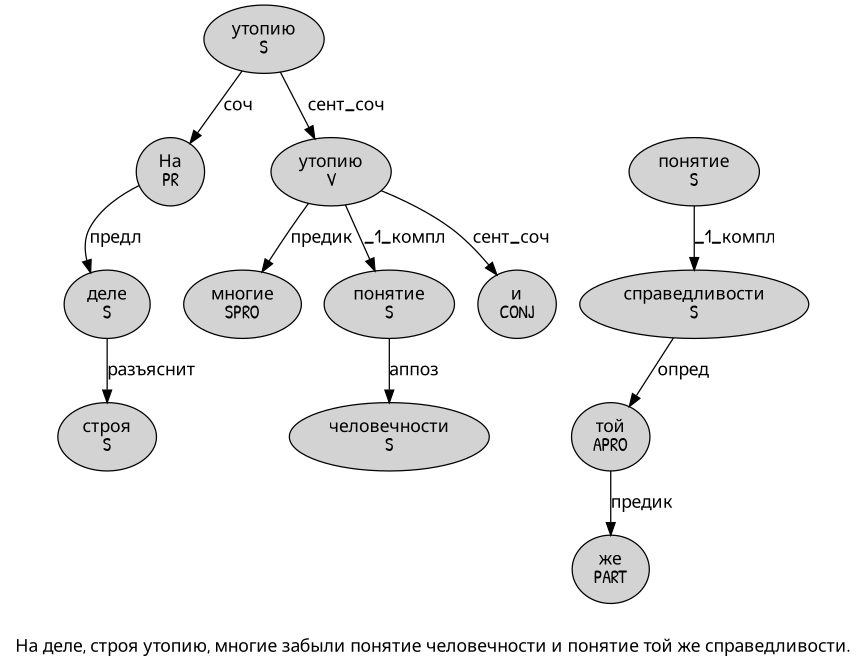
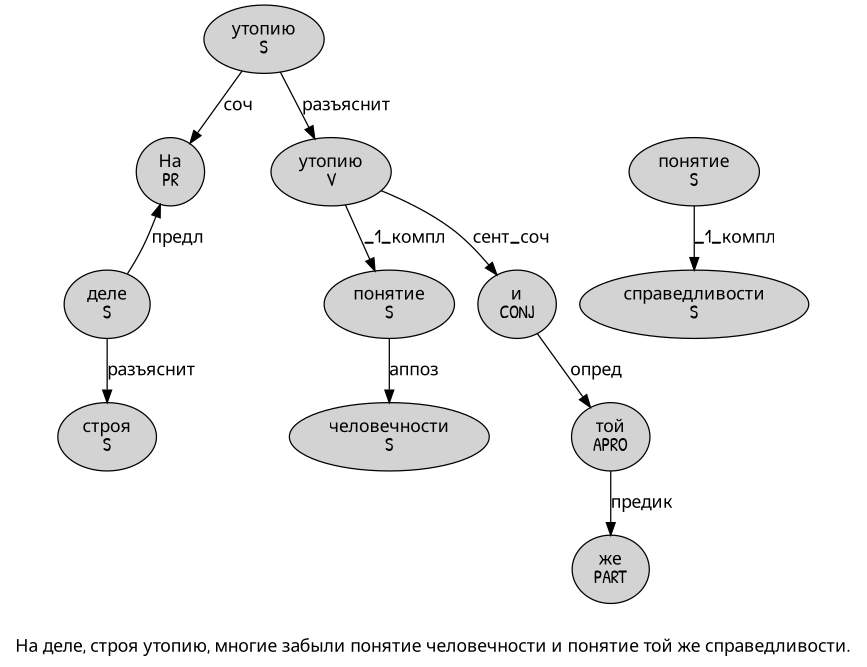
(346, 105) -> (346, 105)
(99, 215) -> (143, 246)
(243, 304) -> none
(655, 367) -> (560, 365)
